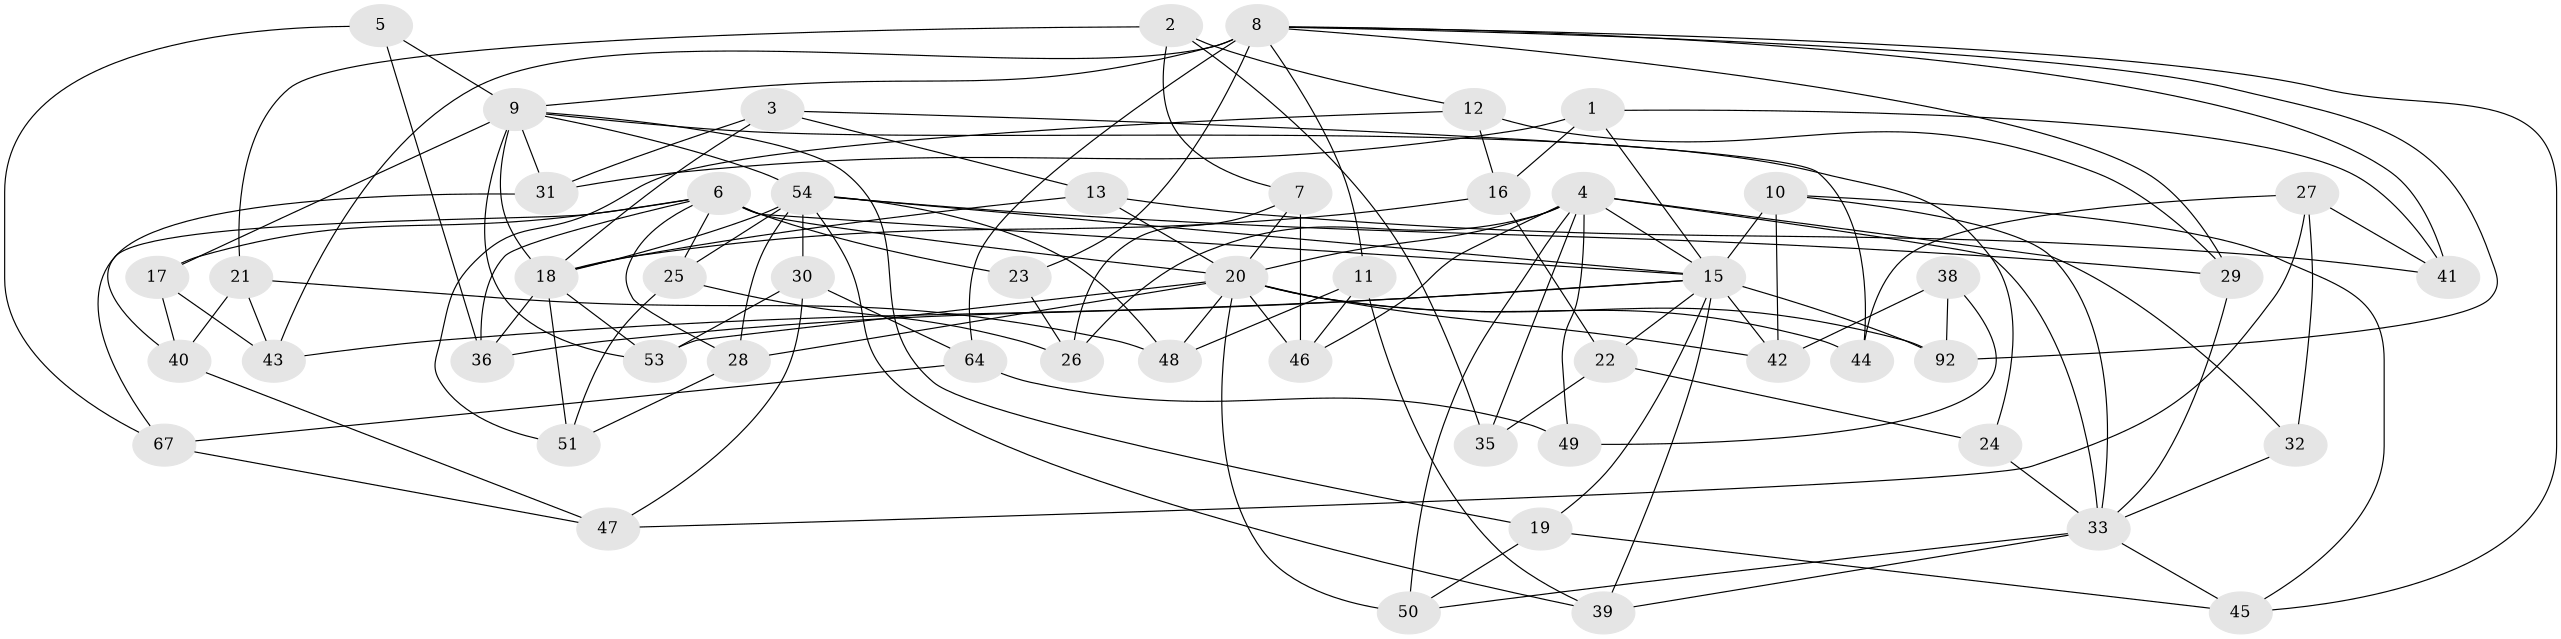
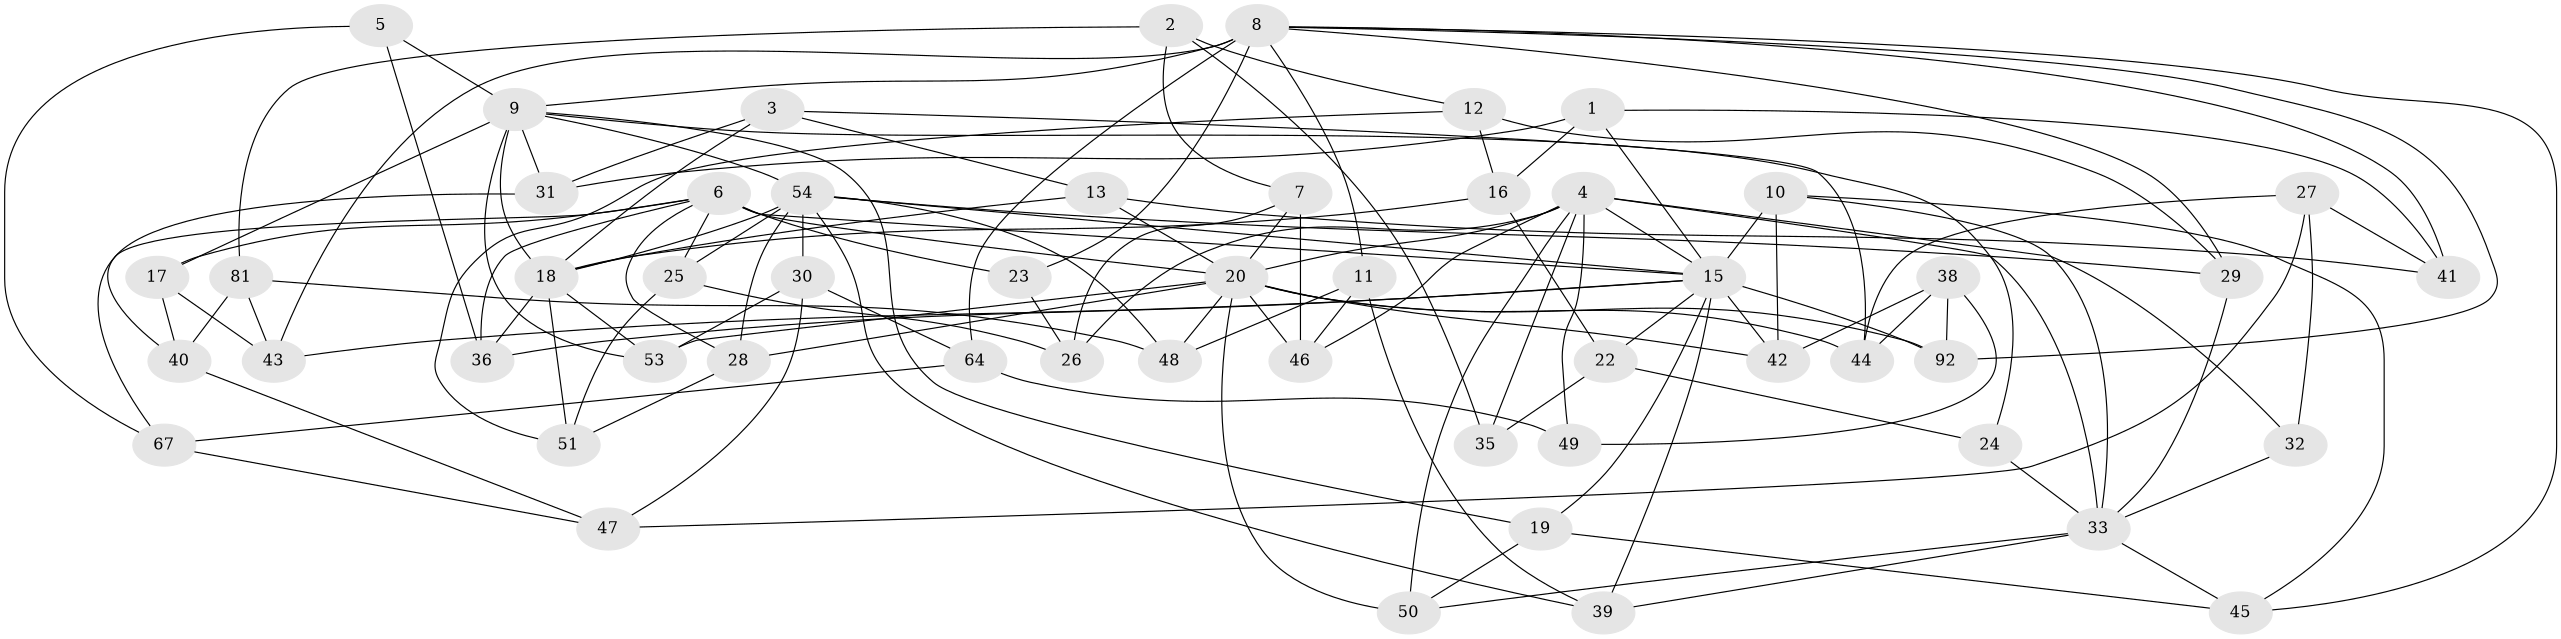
(241, 277) -> (241, 277)
none -> (1905, 319)
